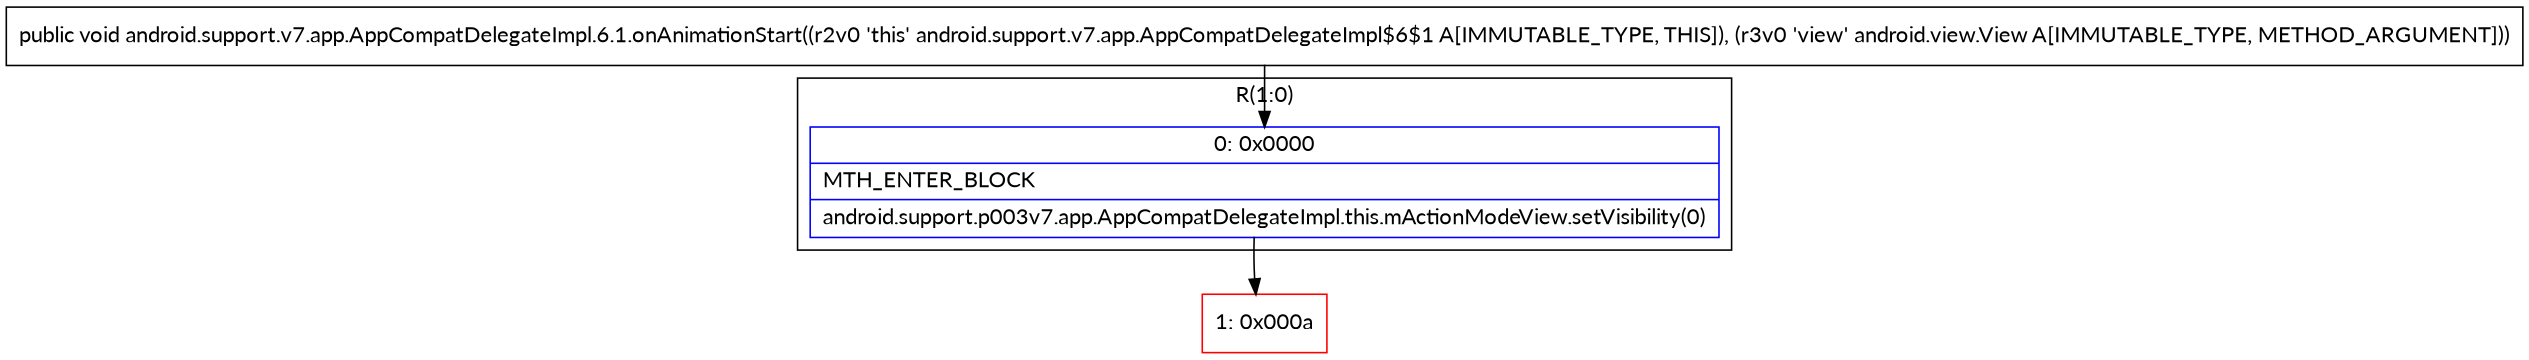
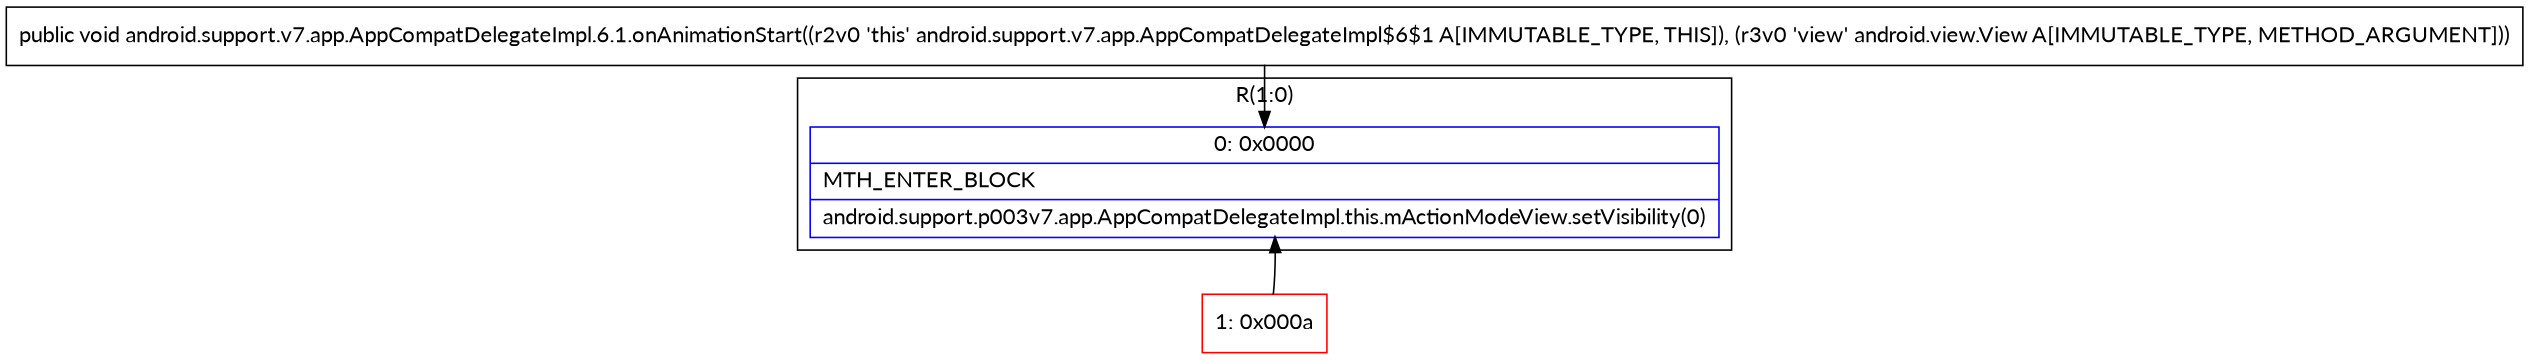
(1254, 260) -> (1275, 274)
